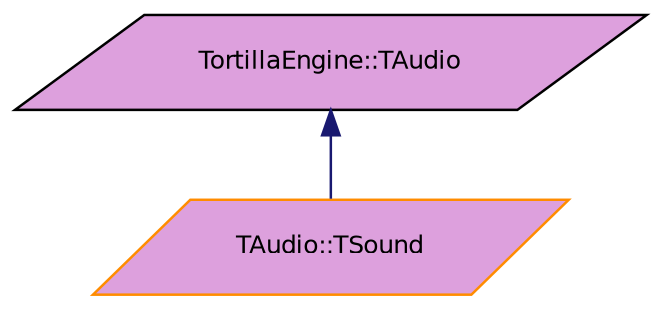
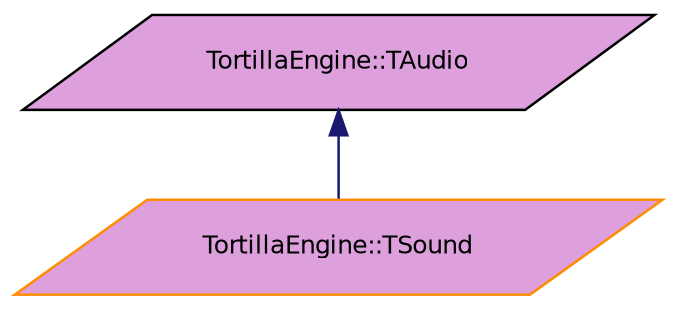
(331, 247) -> (339, 247)
